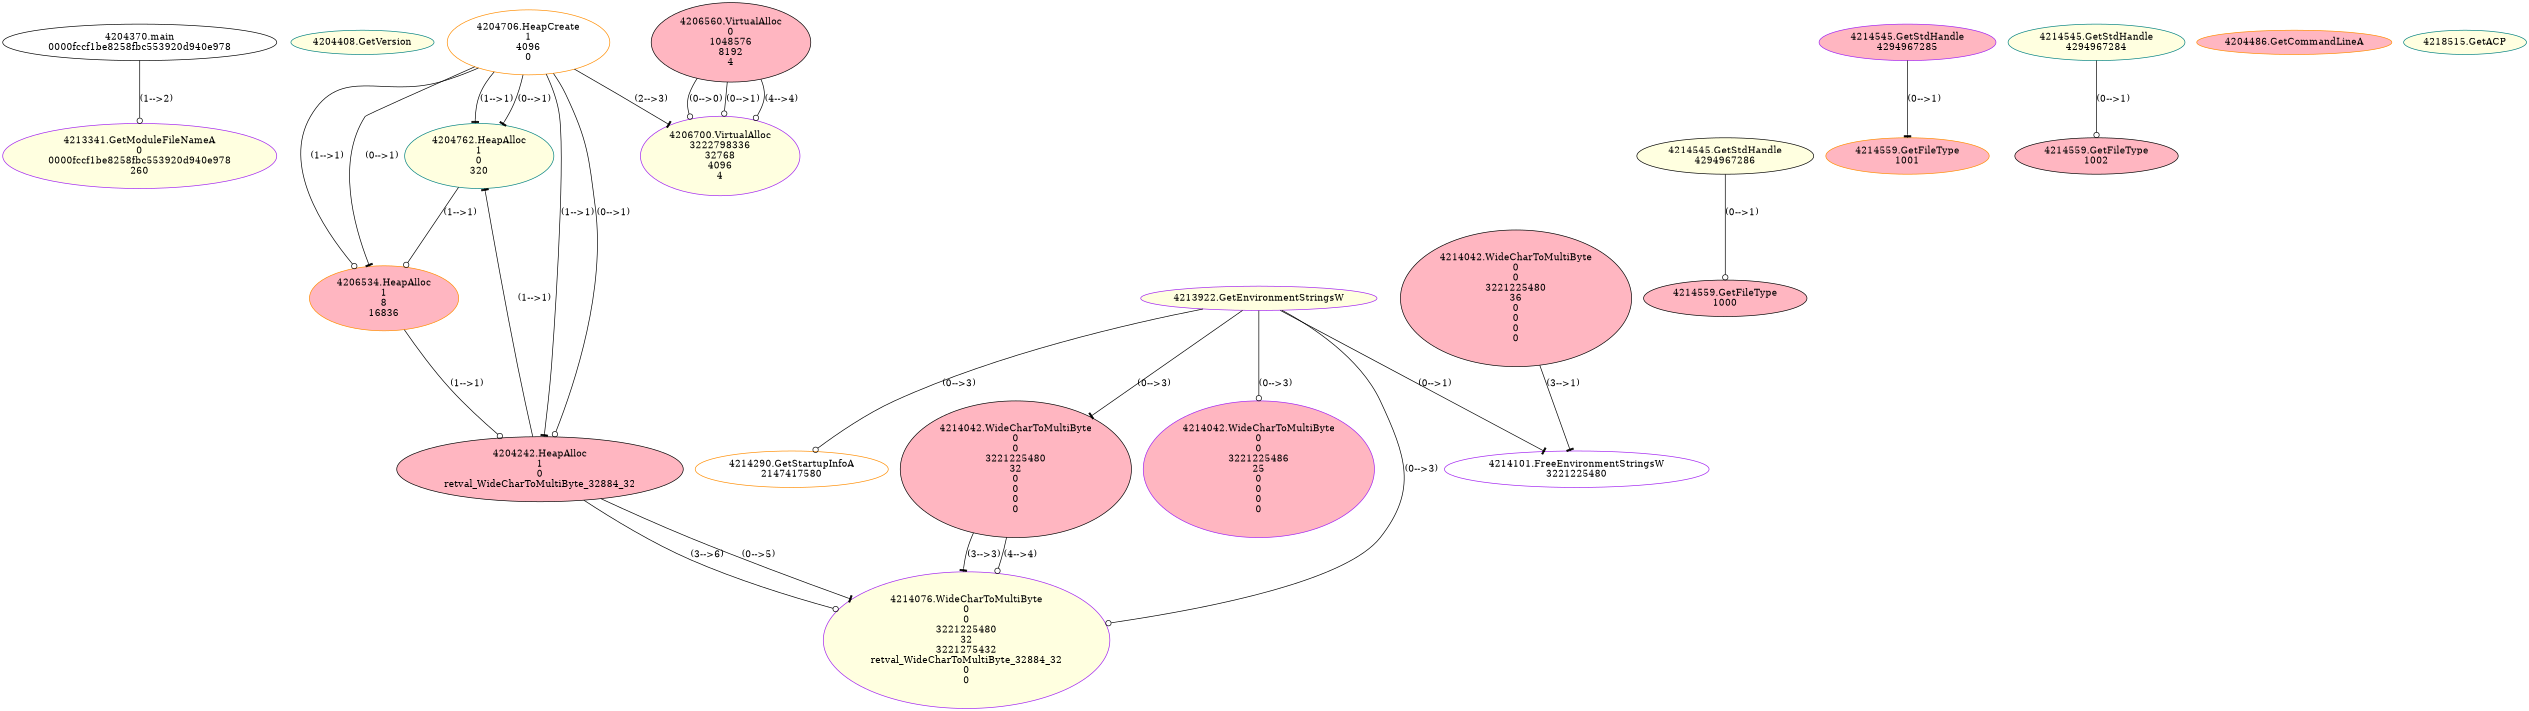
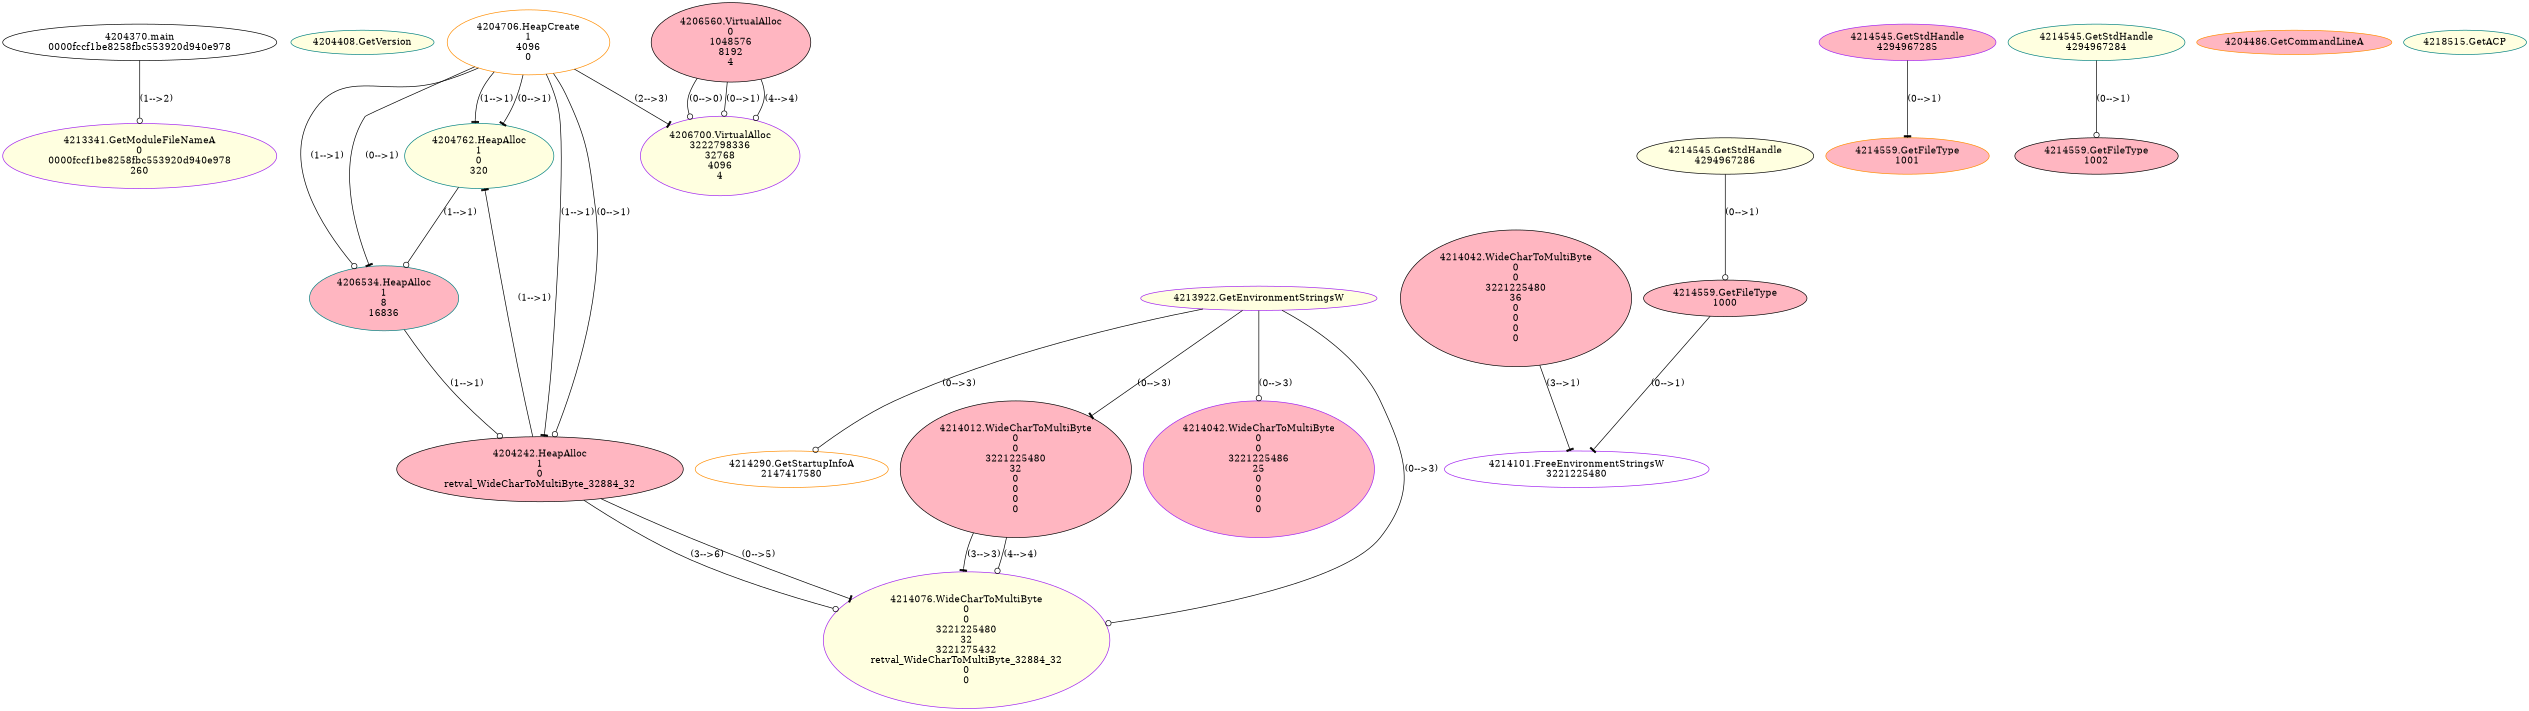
(384, 298) -> (384, 298)
(1411, 380) -> (1652, 382)
(1016, 469) -> (1016, 469)
